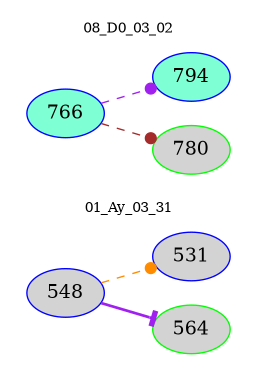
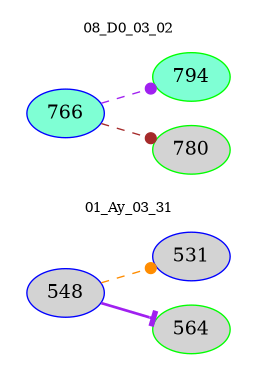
(191, 77) -> (191, 77)
